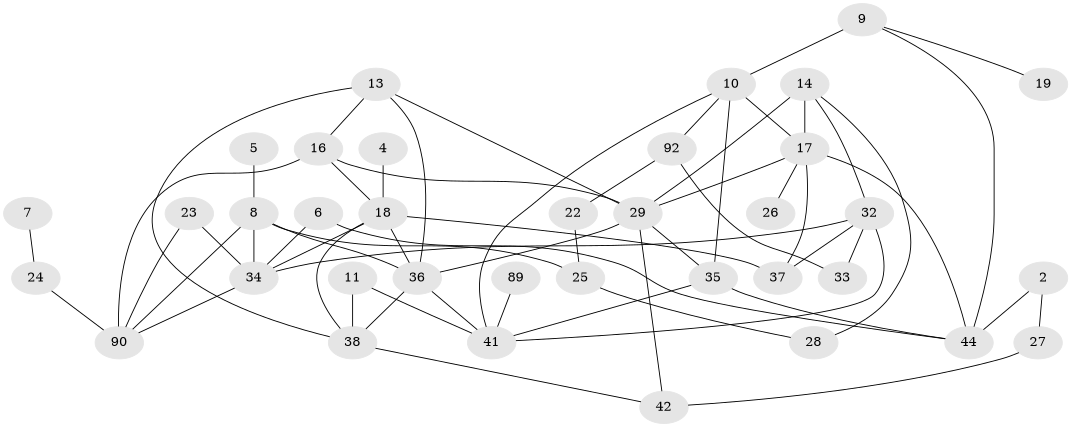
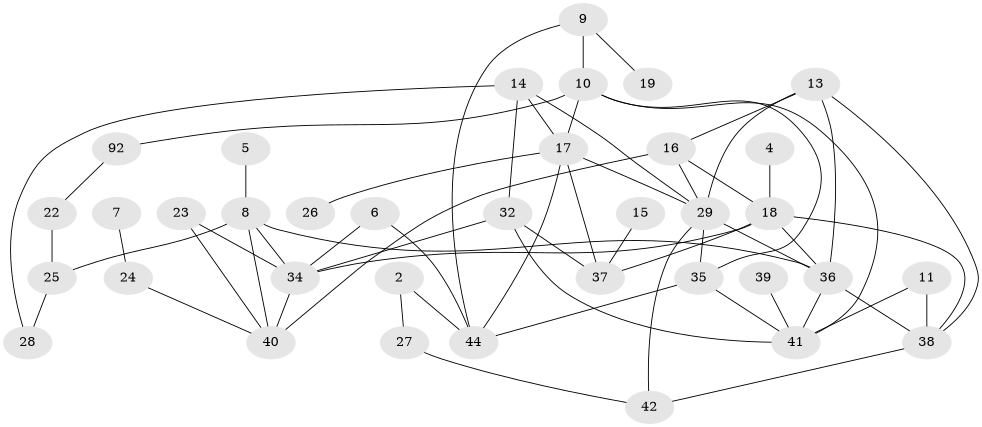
none -> (641, 214)
(516, 278) -> (764, 278)
(842, 278) -> none
(119, 343) -> (271, 343)
